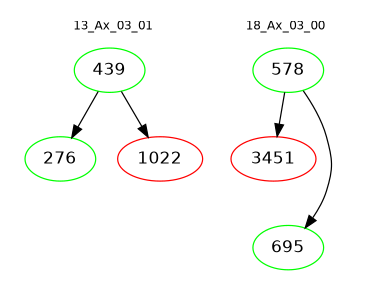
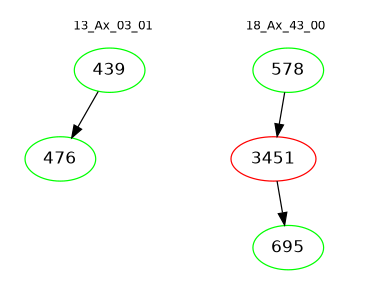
(286, 26) -> (286, 26)
(330, 153) -> (280, 197)
(60, 159) -> (60, 159)
(160, 159) -> none
